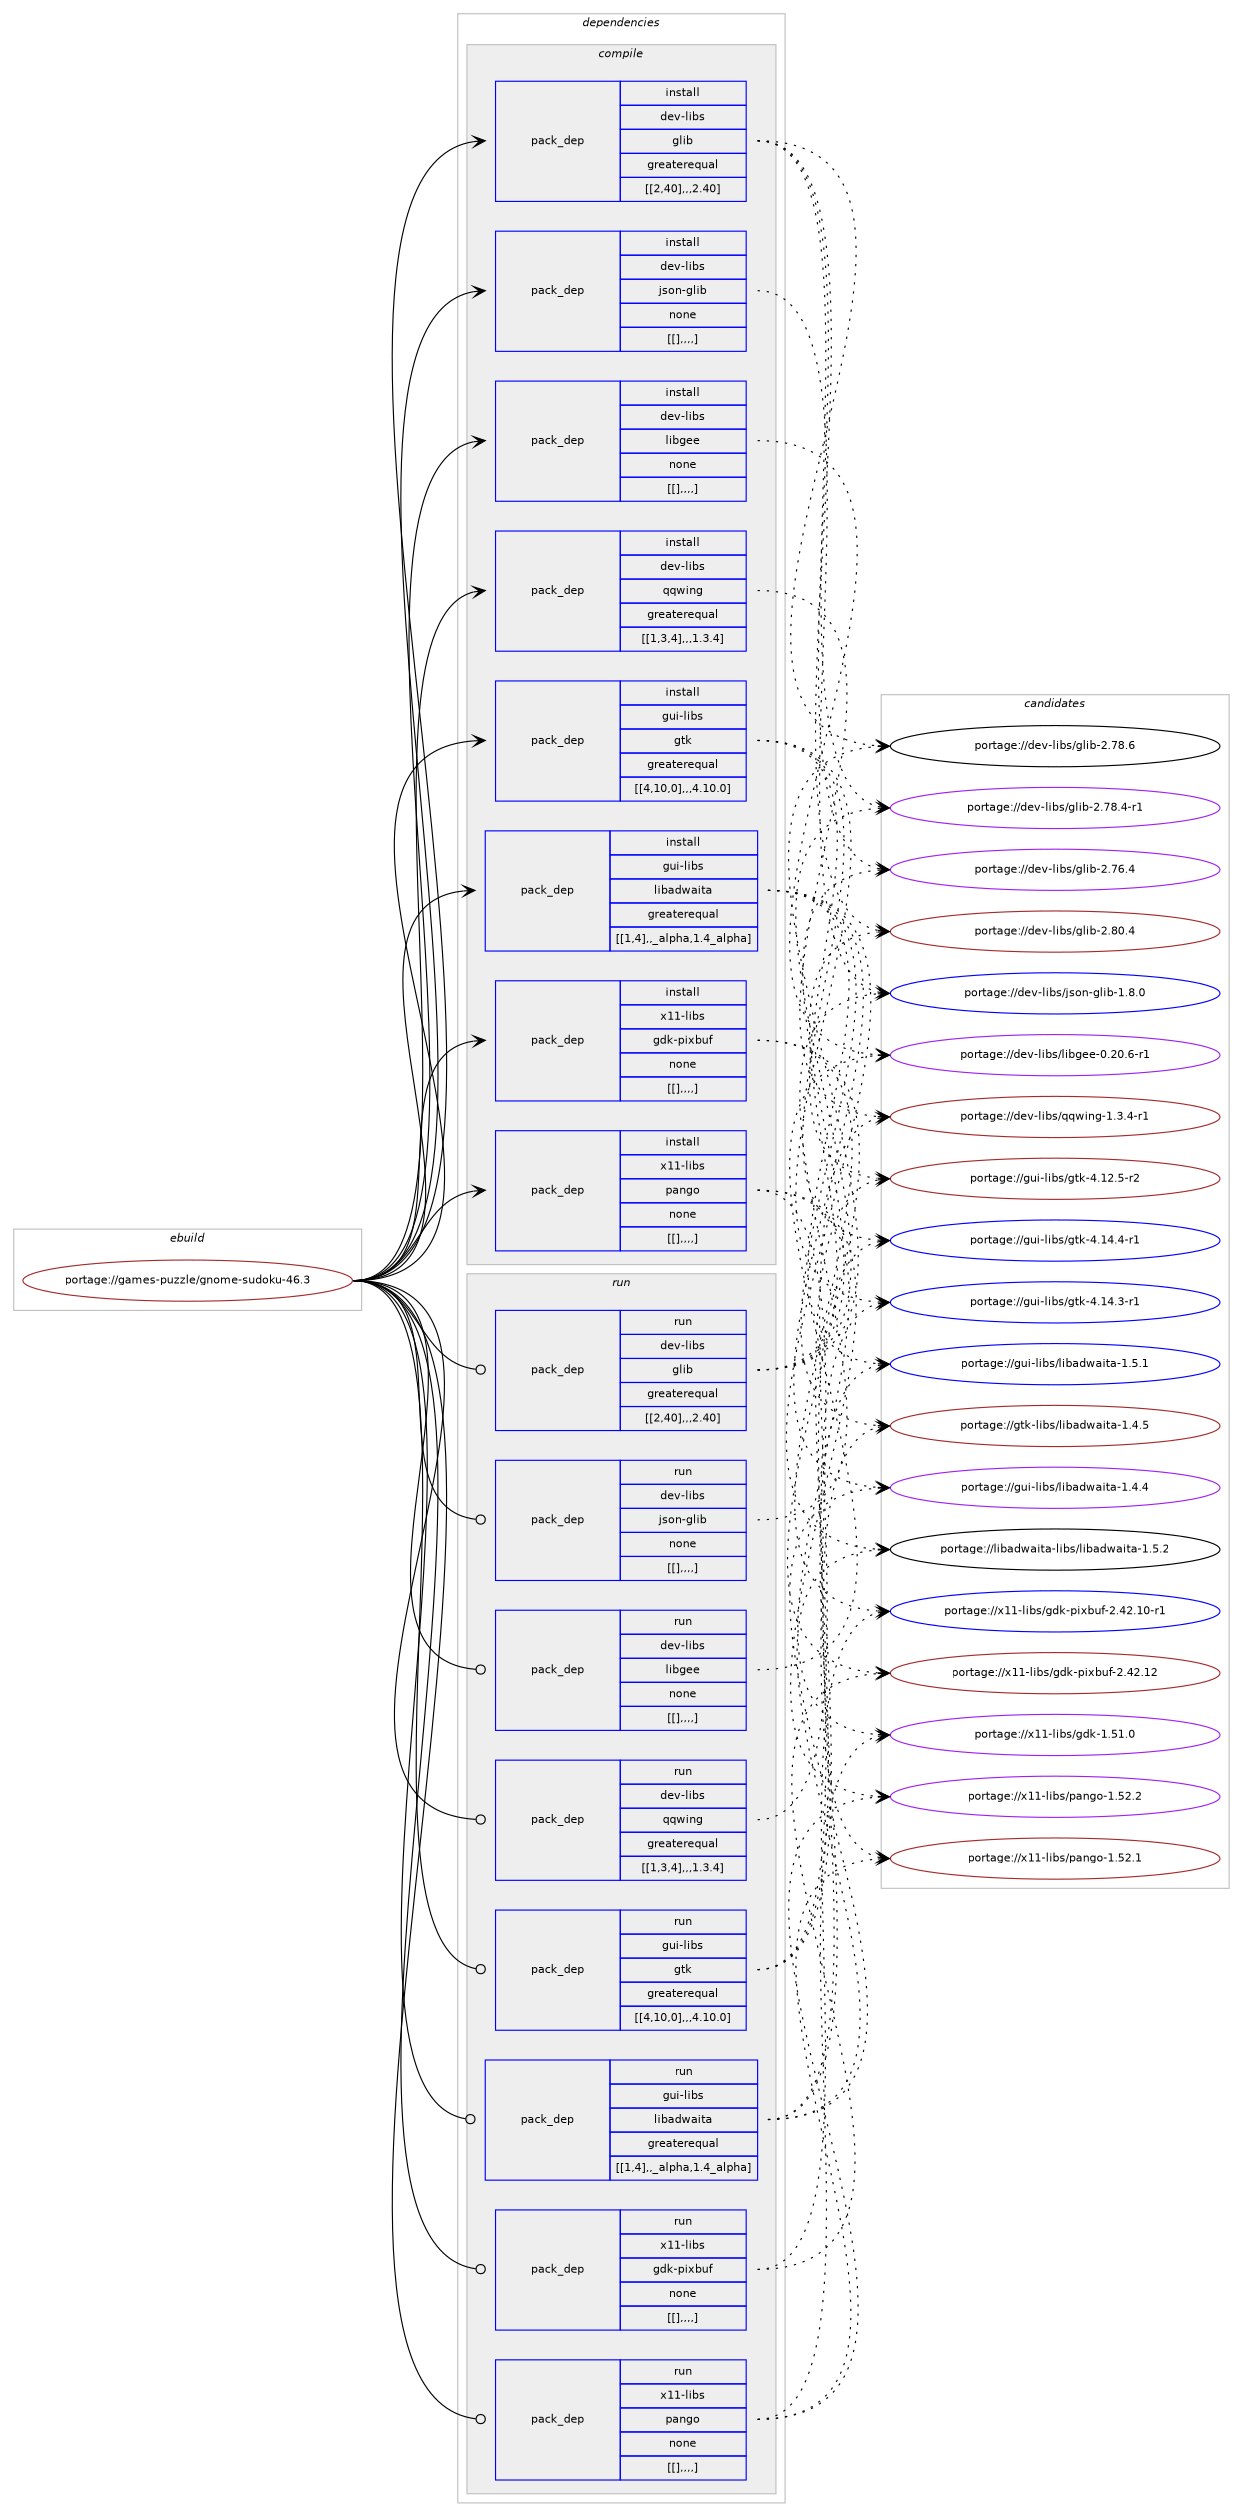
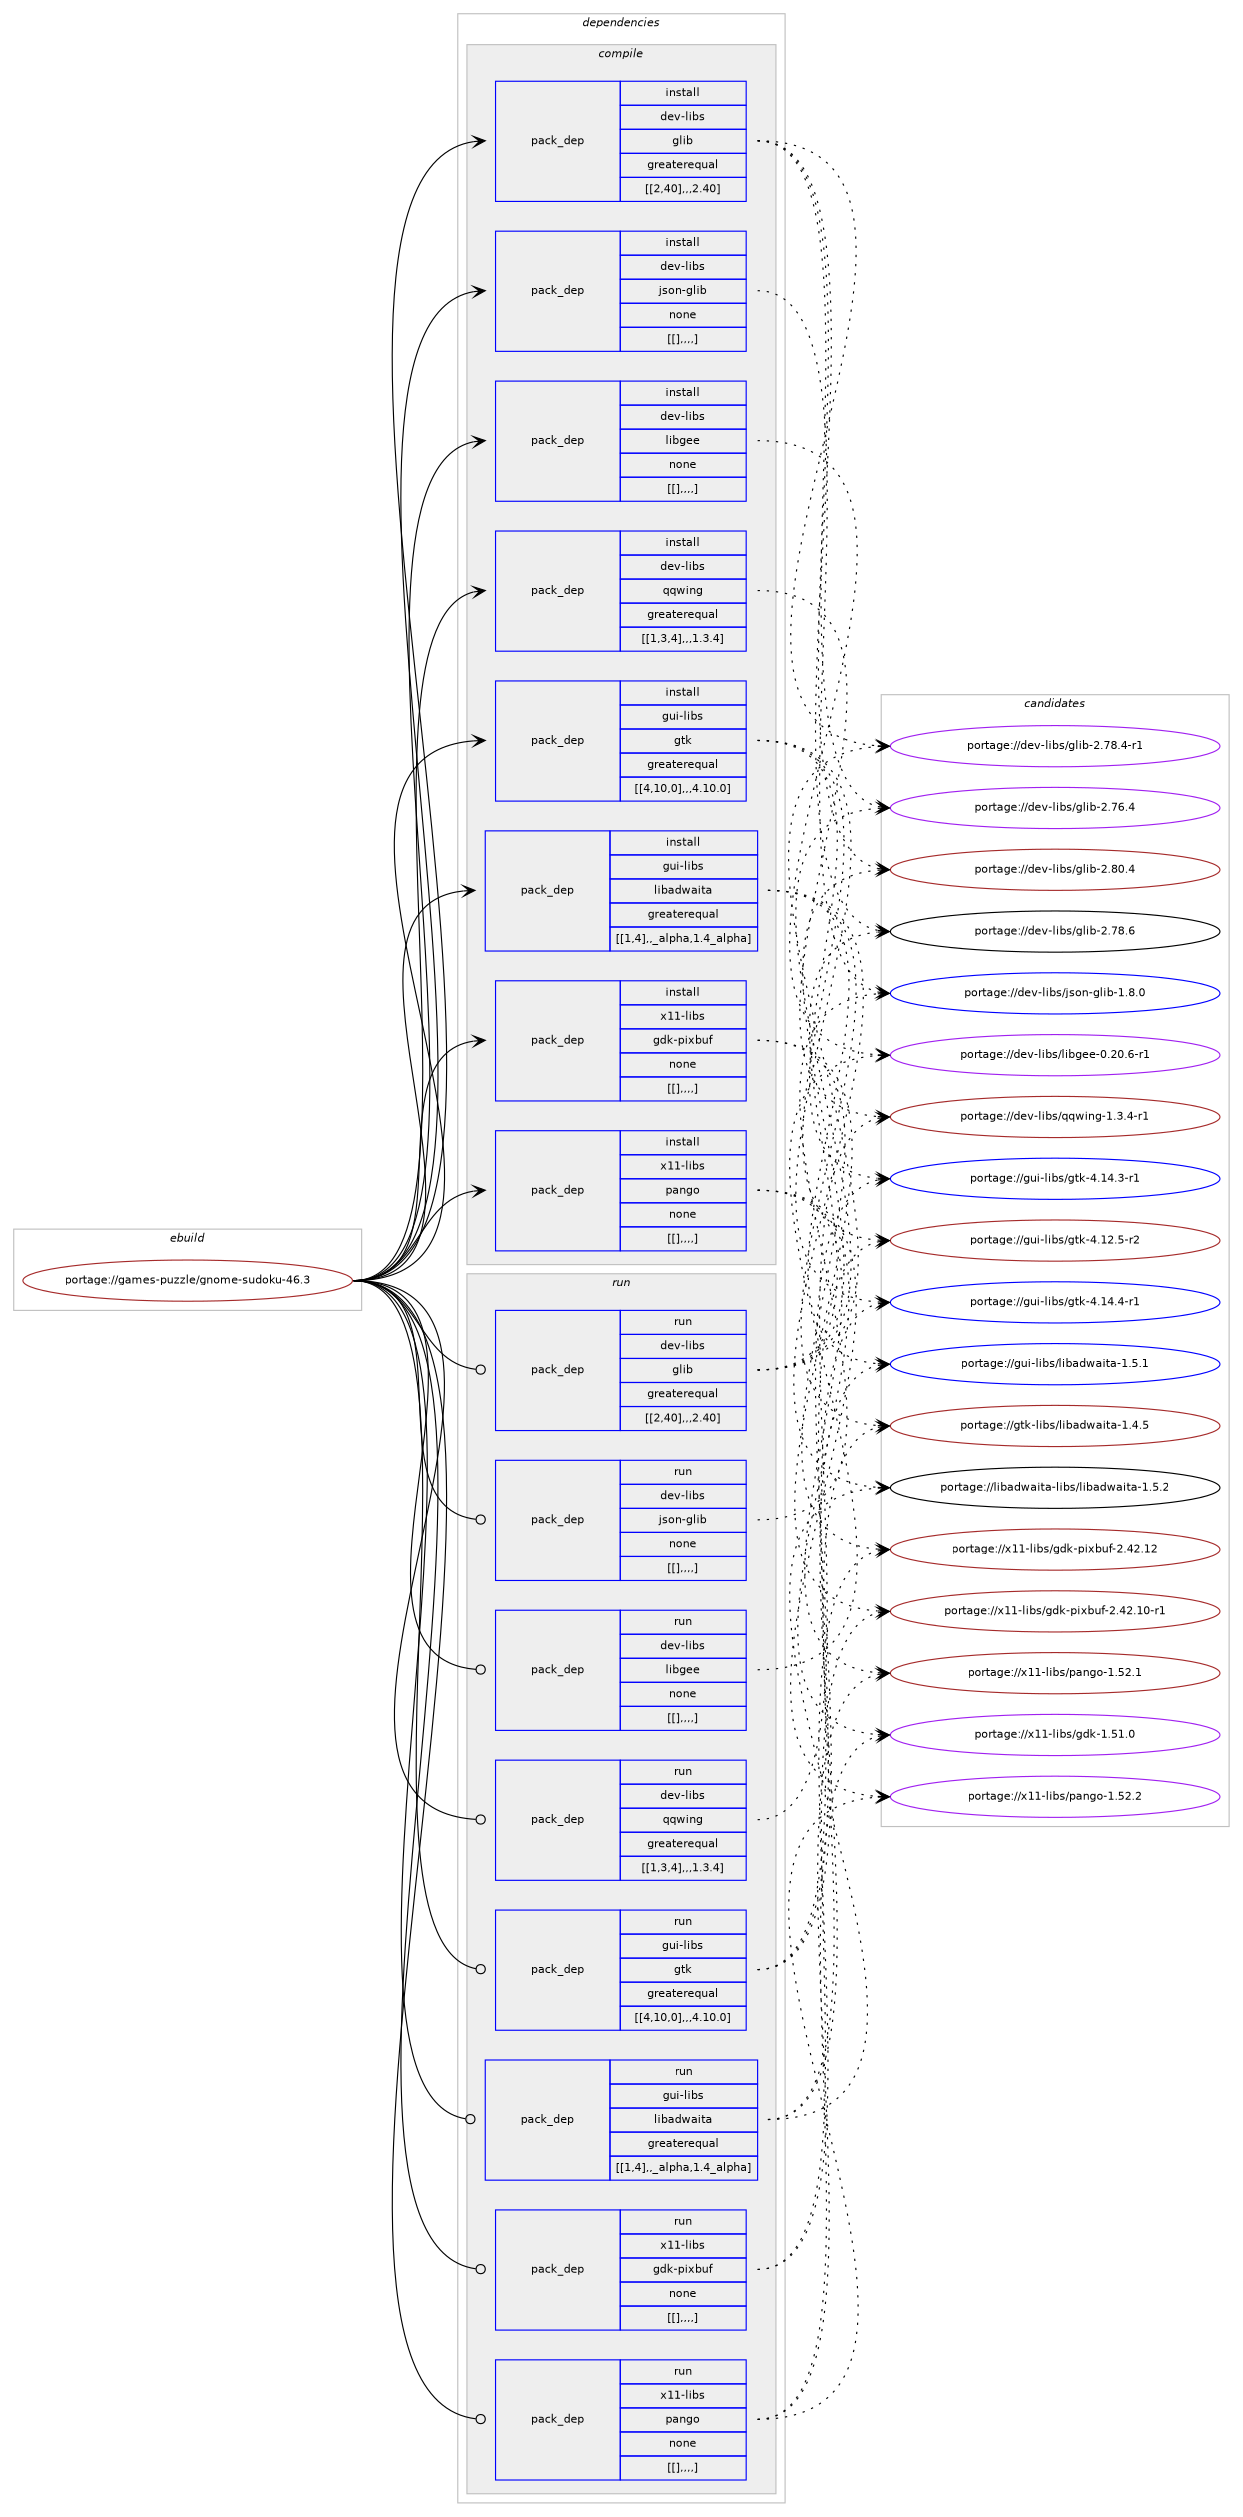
(1055, 1488) -> none
(1055, 1611) -> (1055, 1611)
